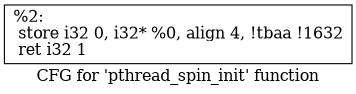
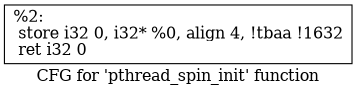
(50, 50) -> (50, 50)
